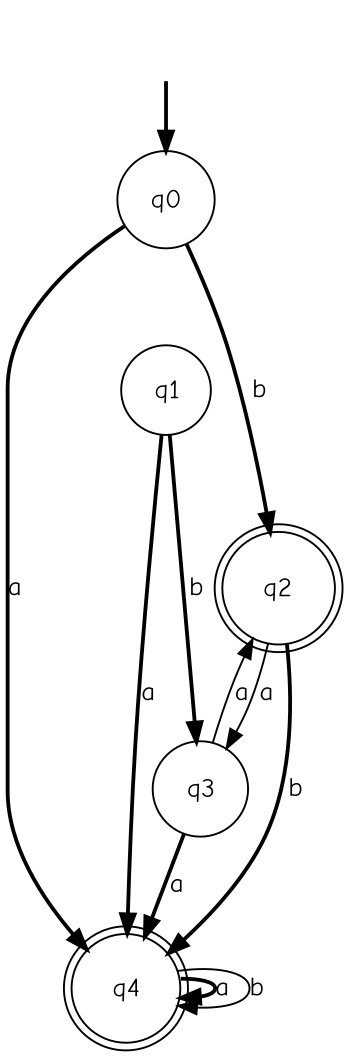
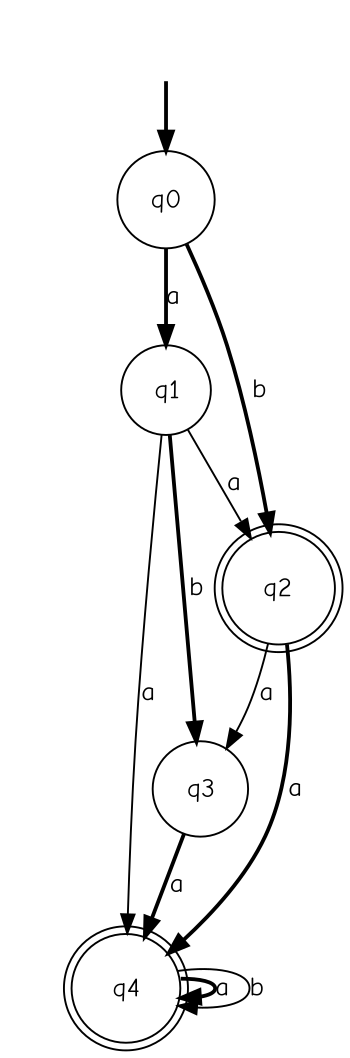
(8, 567) -> (166, 287)
(140, 674) -> (140, 674)
(227, 700) -> (214, 475)
(296, 789) -> (296, 789)
